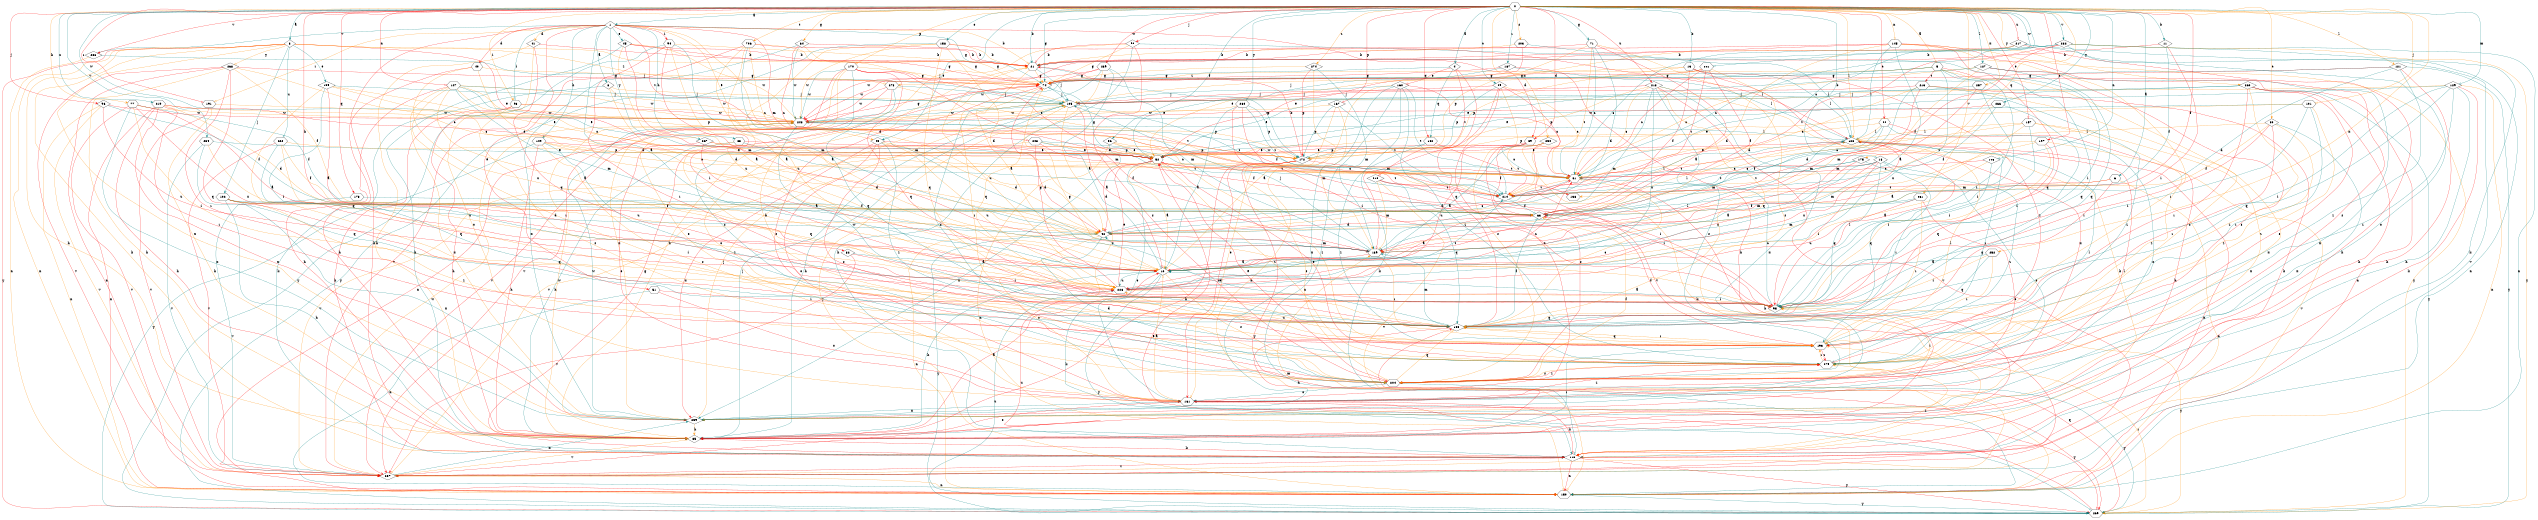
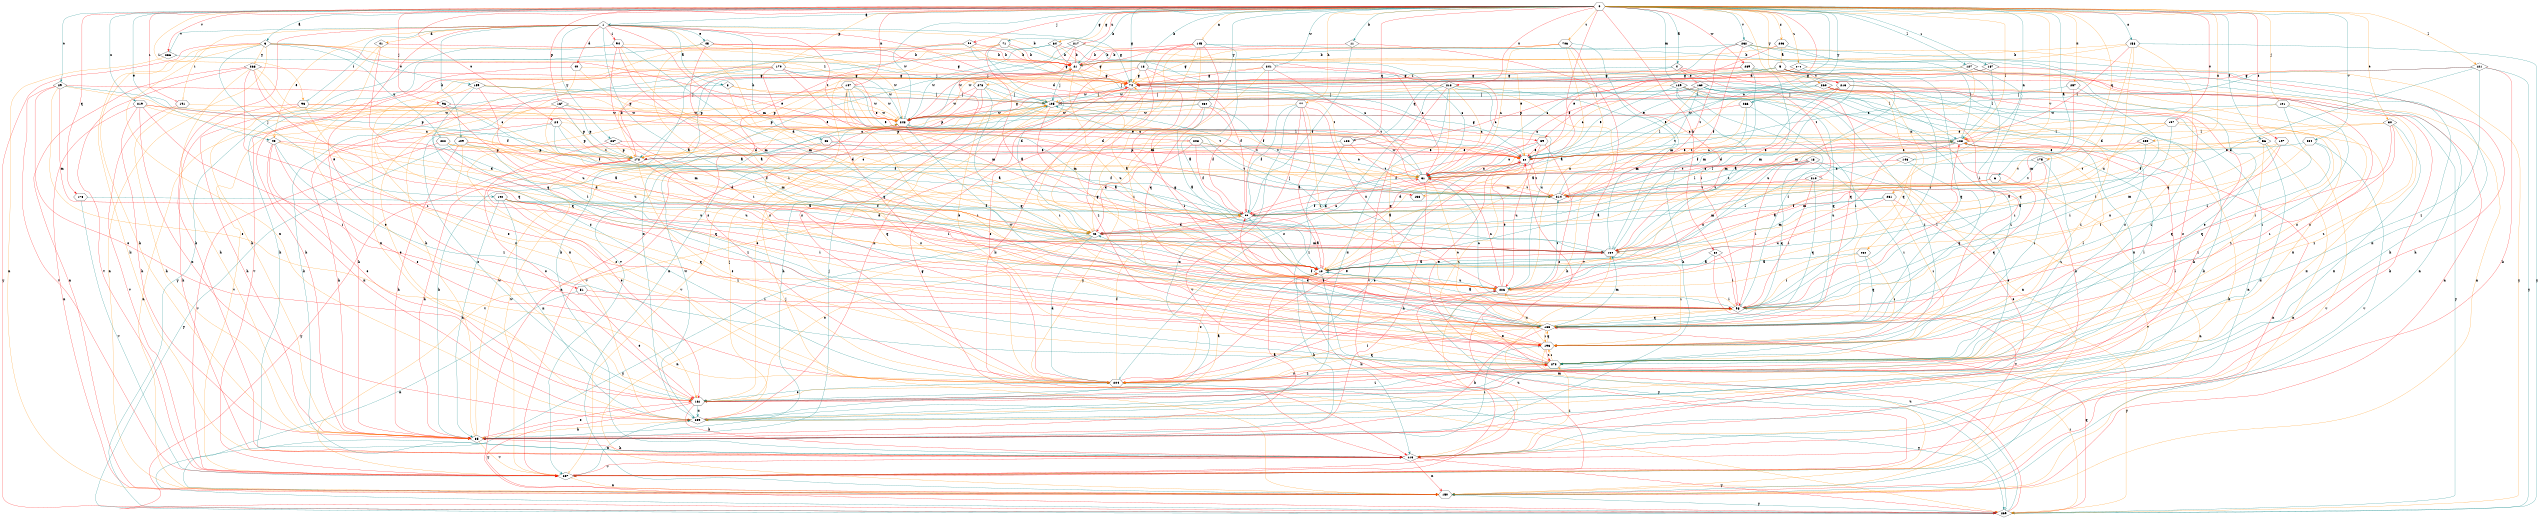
(1739, 8) -> (1782, 54)
(1782, 14) -> none
(1827, 364) -> (1554, 364)
(2096, 513) -> (2004, 513)
